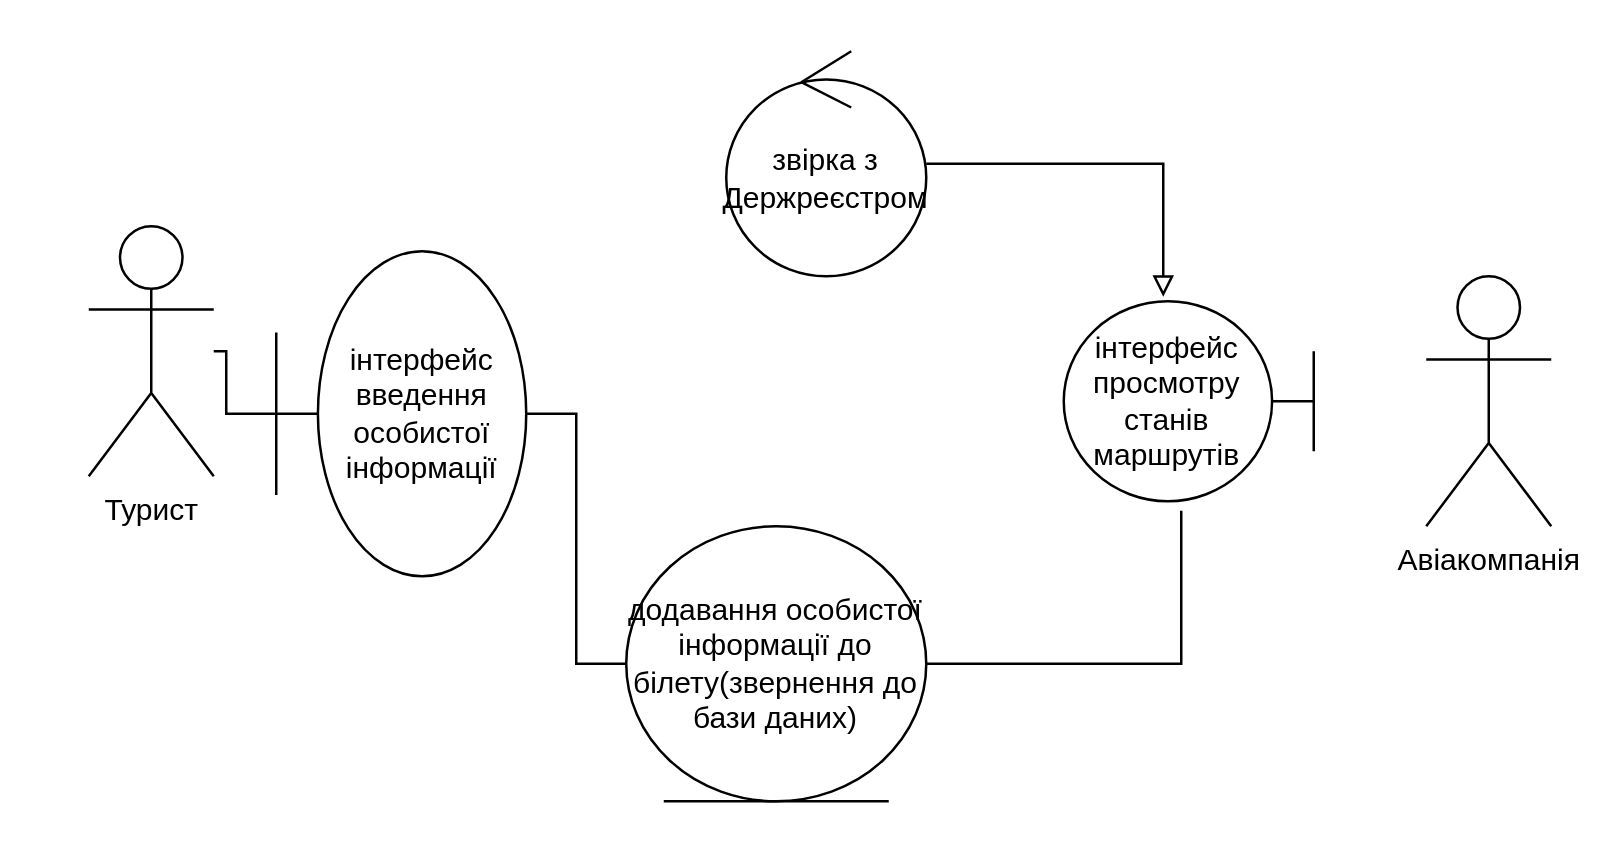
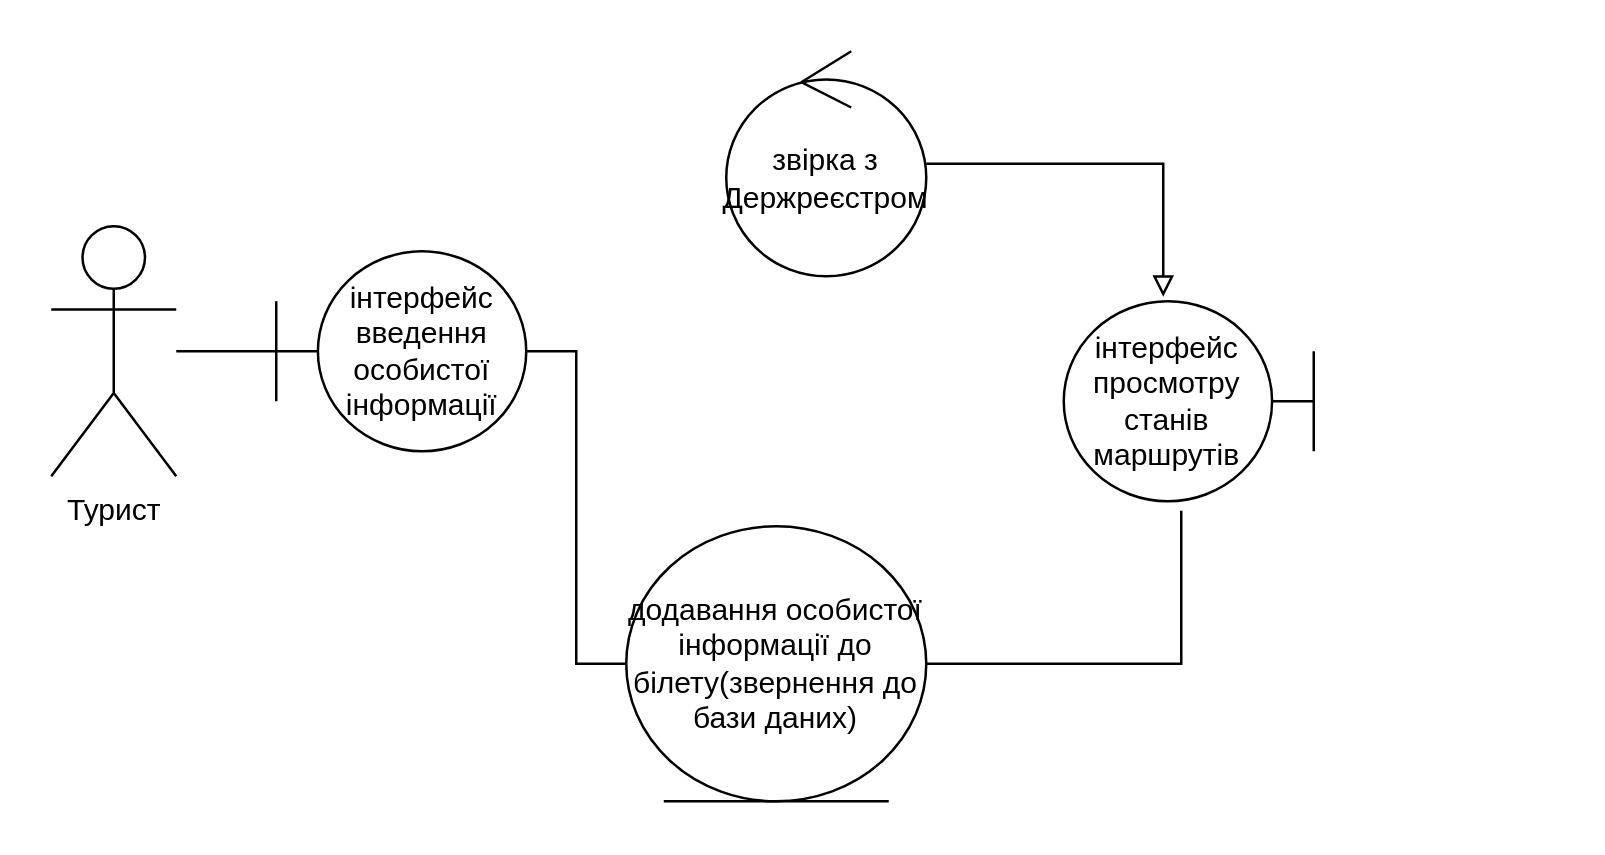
(151, 351) -> (114, 351)
(1489, 401) -> none
(401, 414) -> (401, 351)
